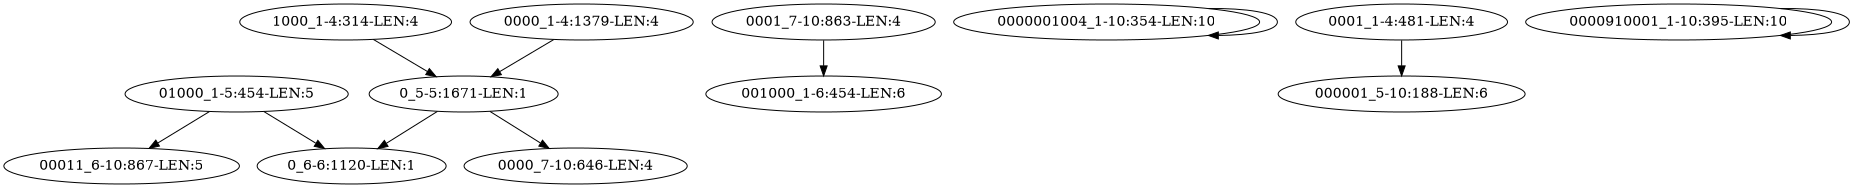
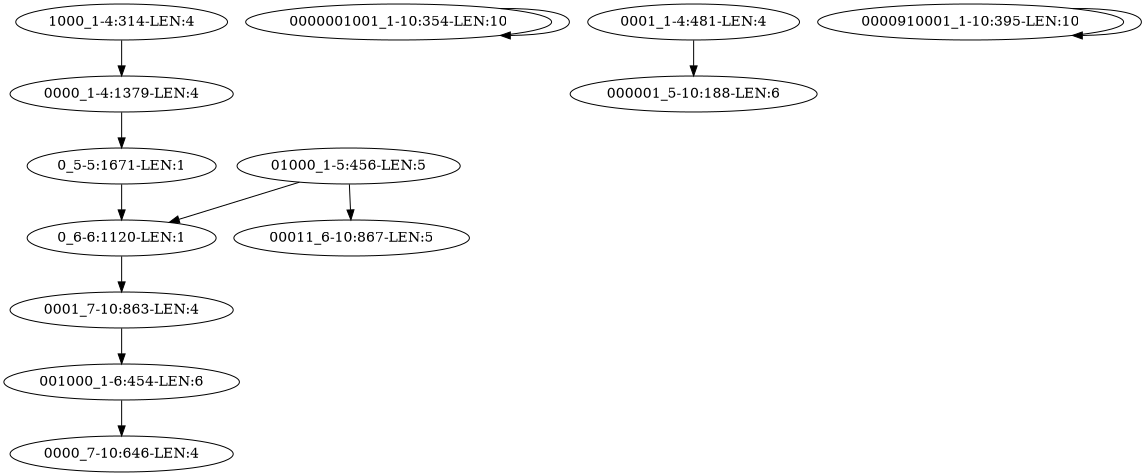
(1107, 22) -> (399, 22)
(400, 55) -> (122, 53)
(237, 94) -> (349, 166)
(515, 127) -> (122, 413)
none -> (122, 269)
